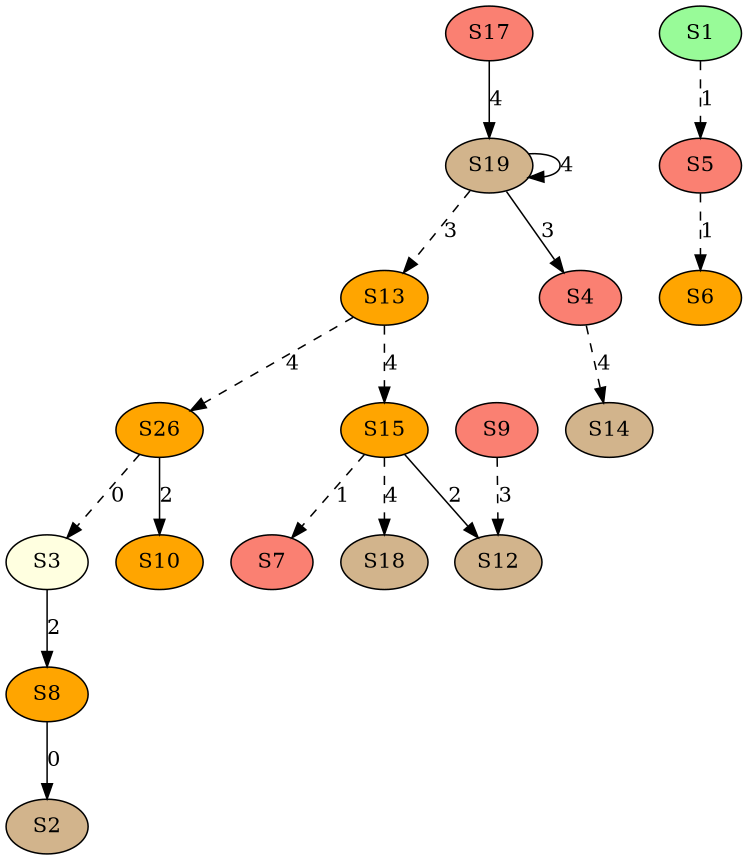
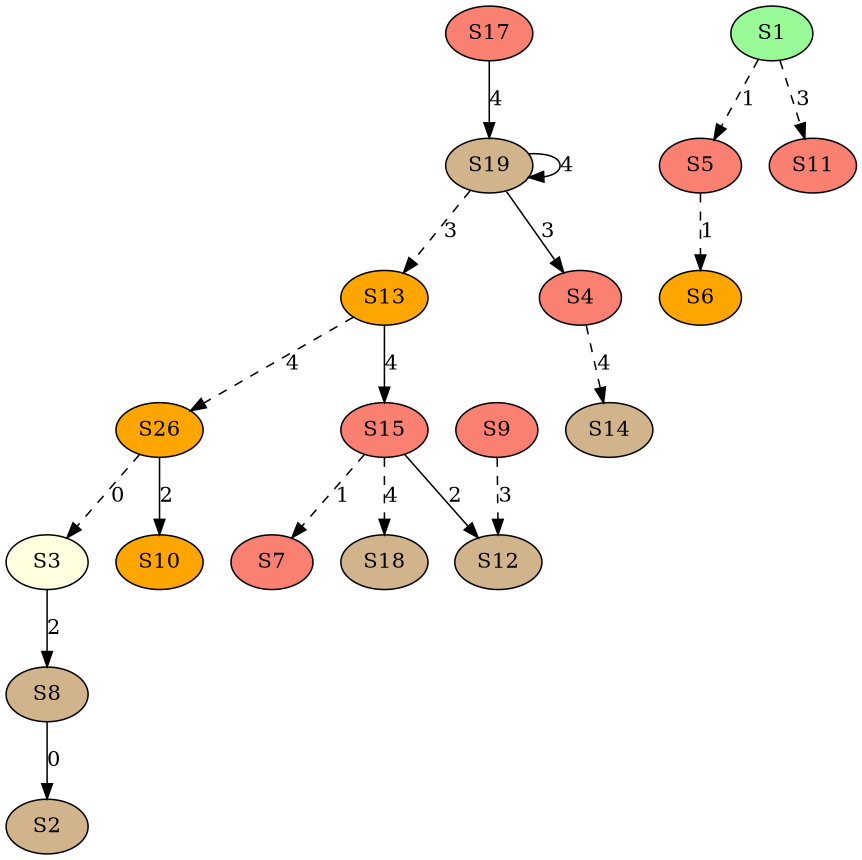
none -> (813, 166)
(384, 356) -> (384, 356)
(384, 430) -> (384, 430)
(47, 694) -> (47, 694)
